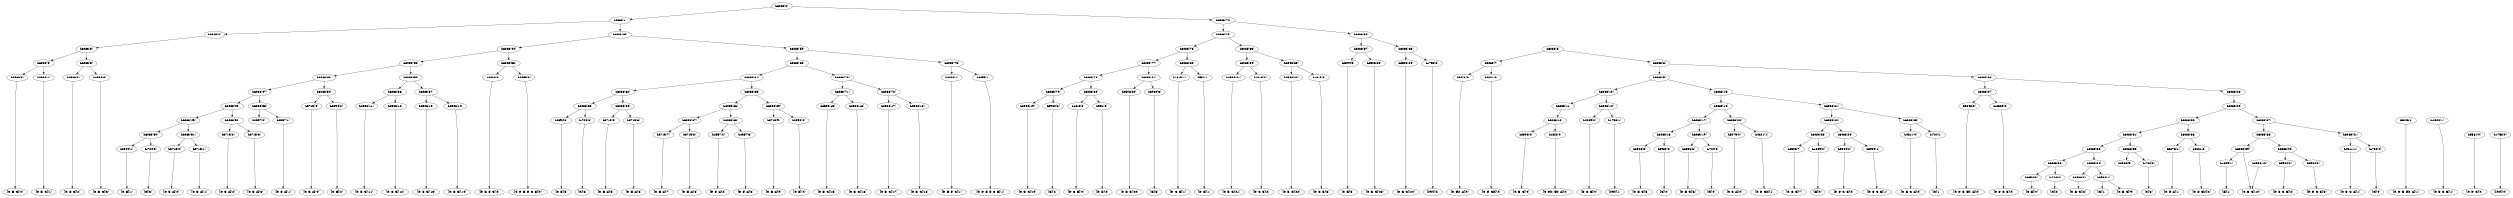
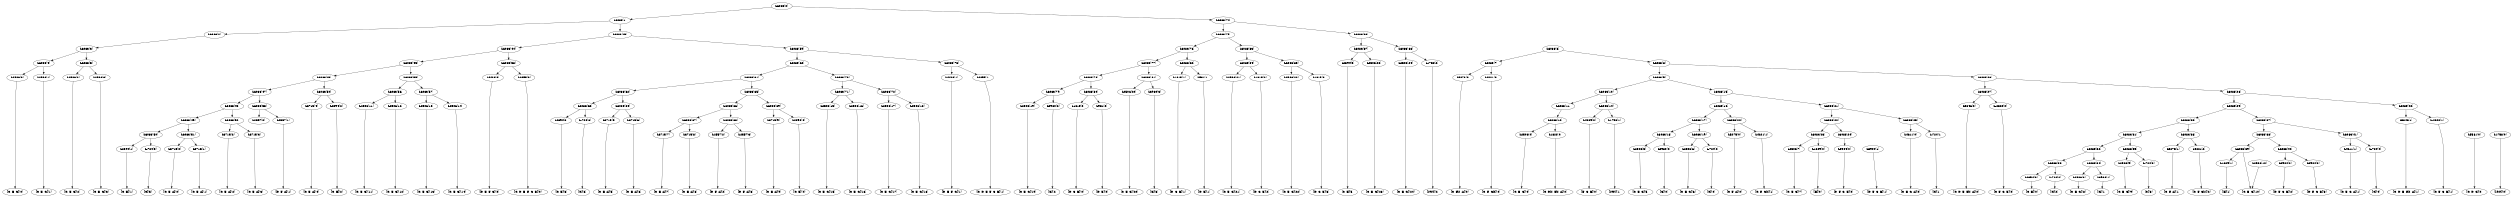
none -> (2406, 106)
(1858, 142) -> none
(2113, 184) -> (2125, 177)
